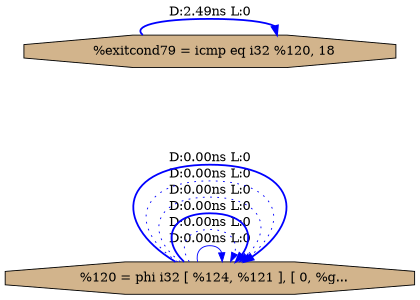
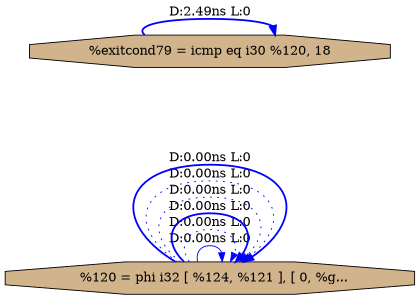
(210, 51) -> (210, 51)
